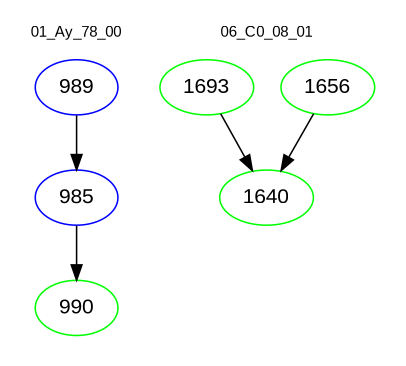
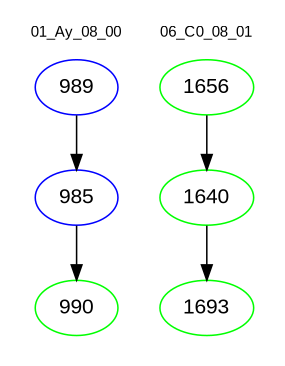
(77, 33) -> (77, 33)
(233, 135) -> (207, 245)
